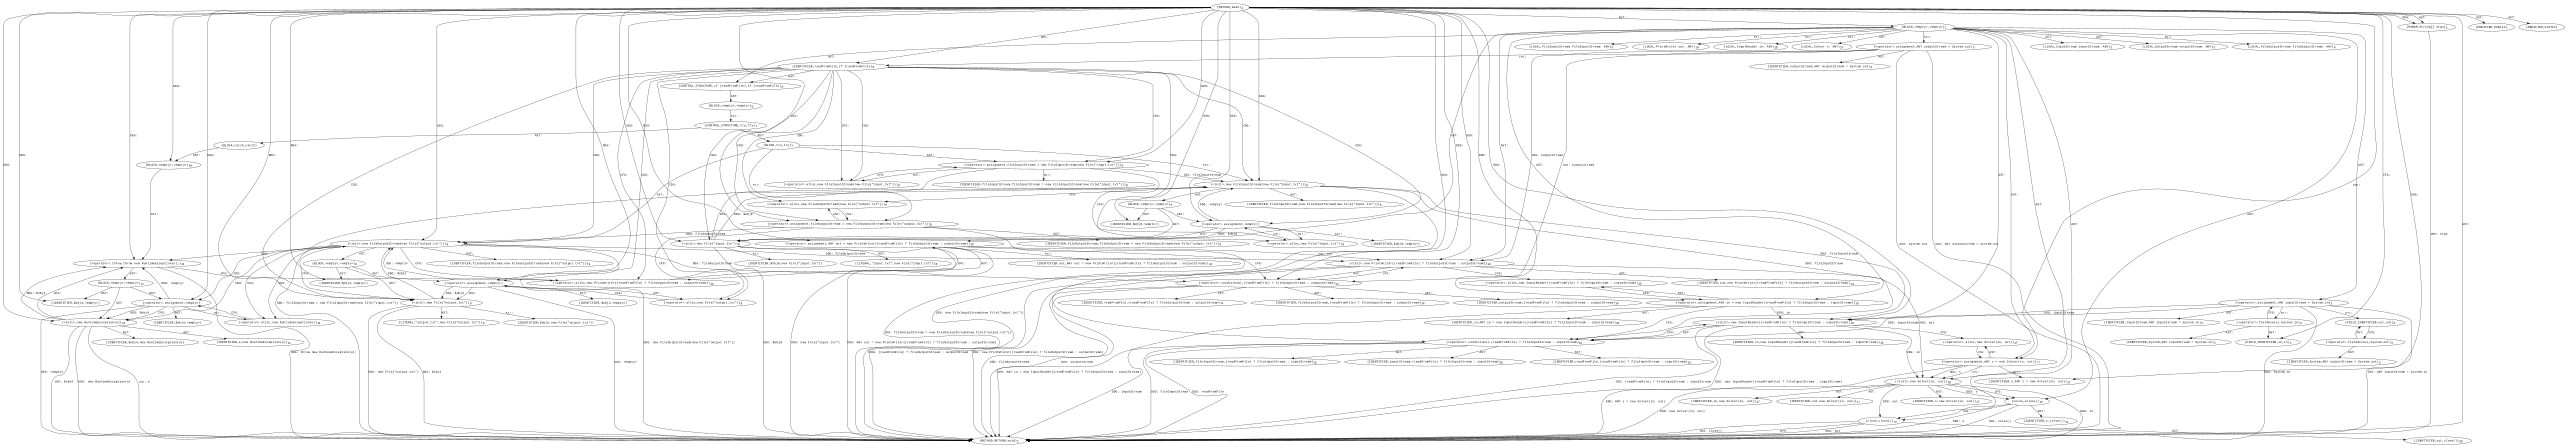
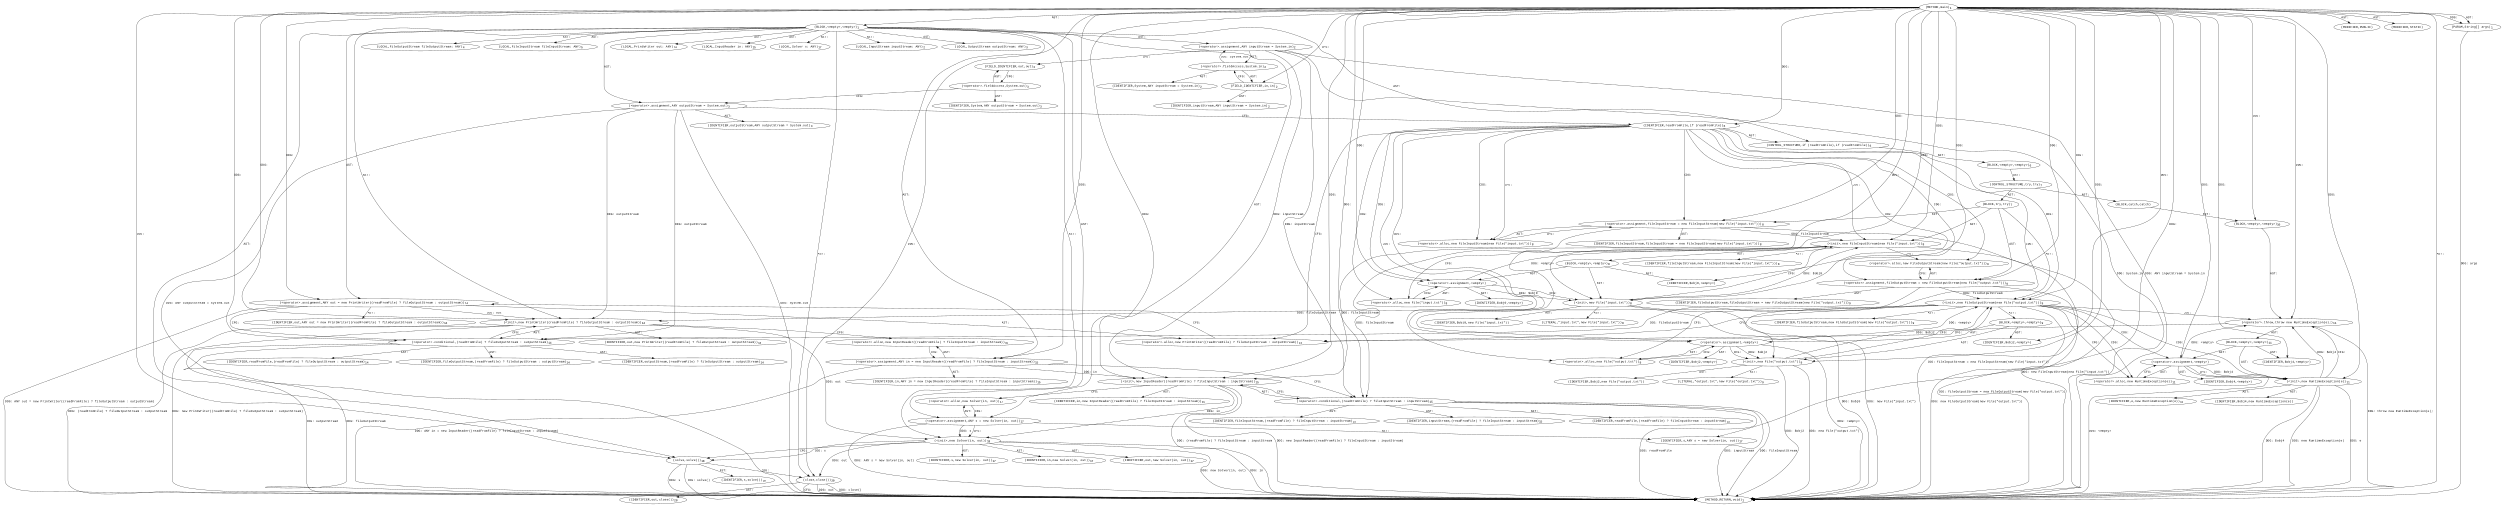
none -> (184, 14)
none -> (999, 58)
none -> (1238, 79)
none -> (843, 96)
(2220, 313) -> (1238, 95)
(2273, 313) -> (1235, 57)
